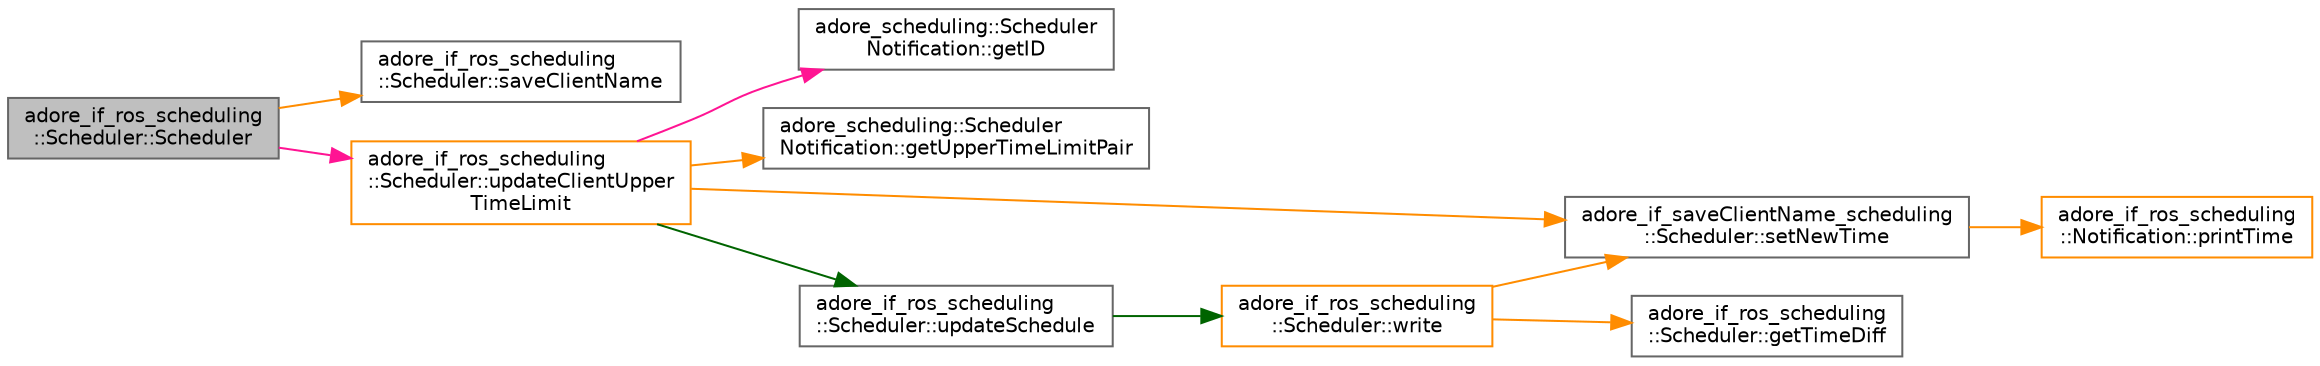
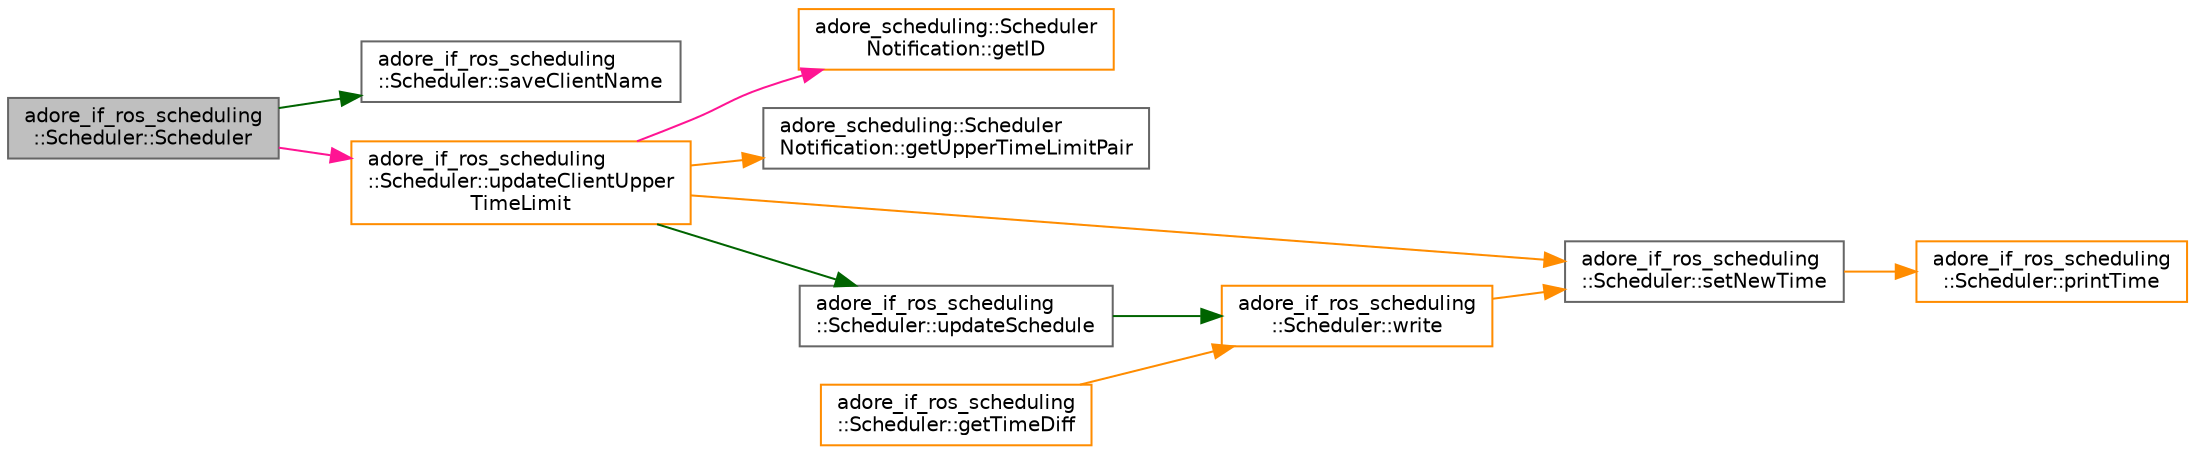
(956, 39) -> (956, 39)
(310, 103) -> (310, 103)
(1767, 227) -> (1704, 272)
(2177, 227) -> (2052, 272)
(1552, 321) -> (1147, 368)
(1767, 326) -> (956, 415)
